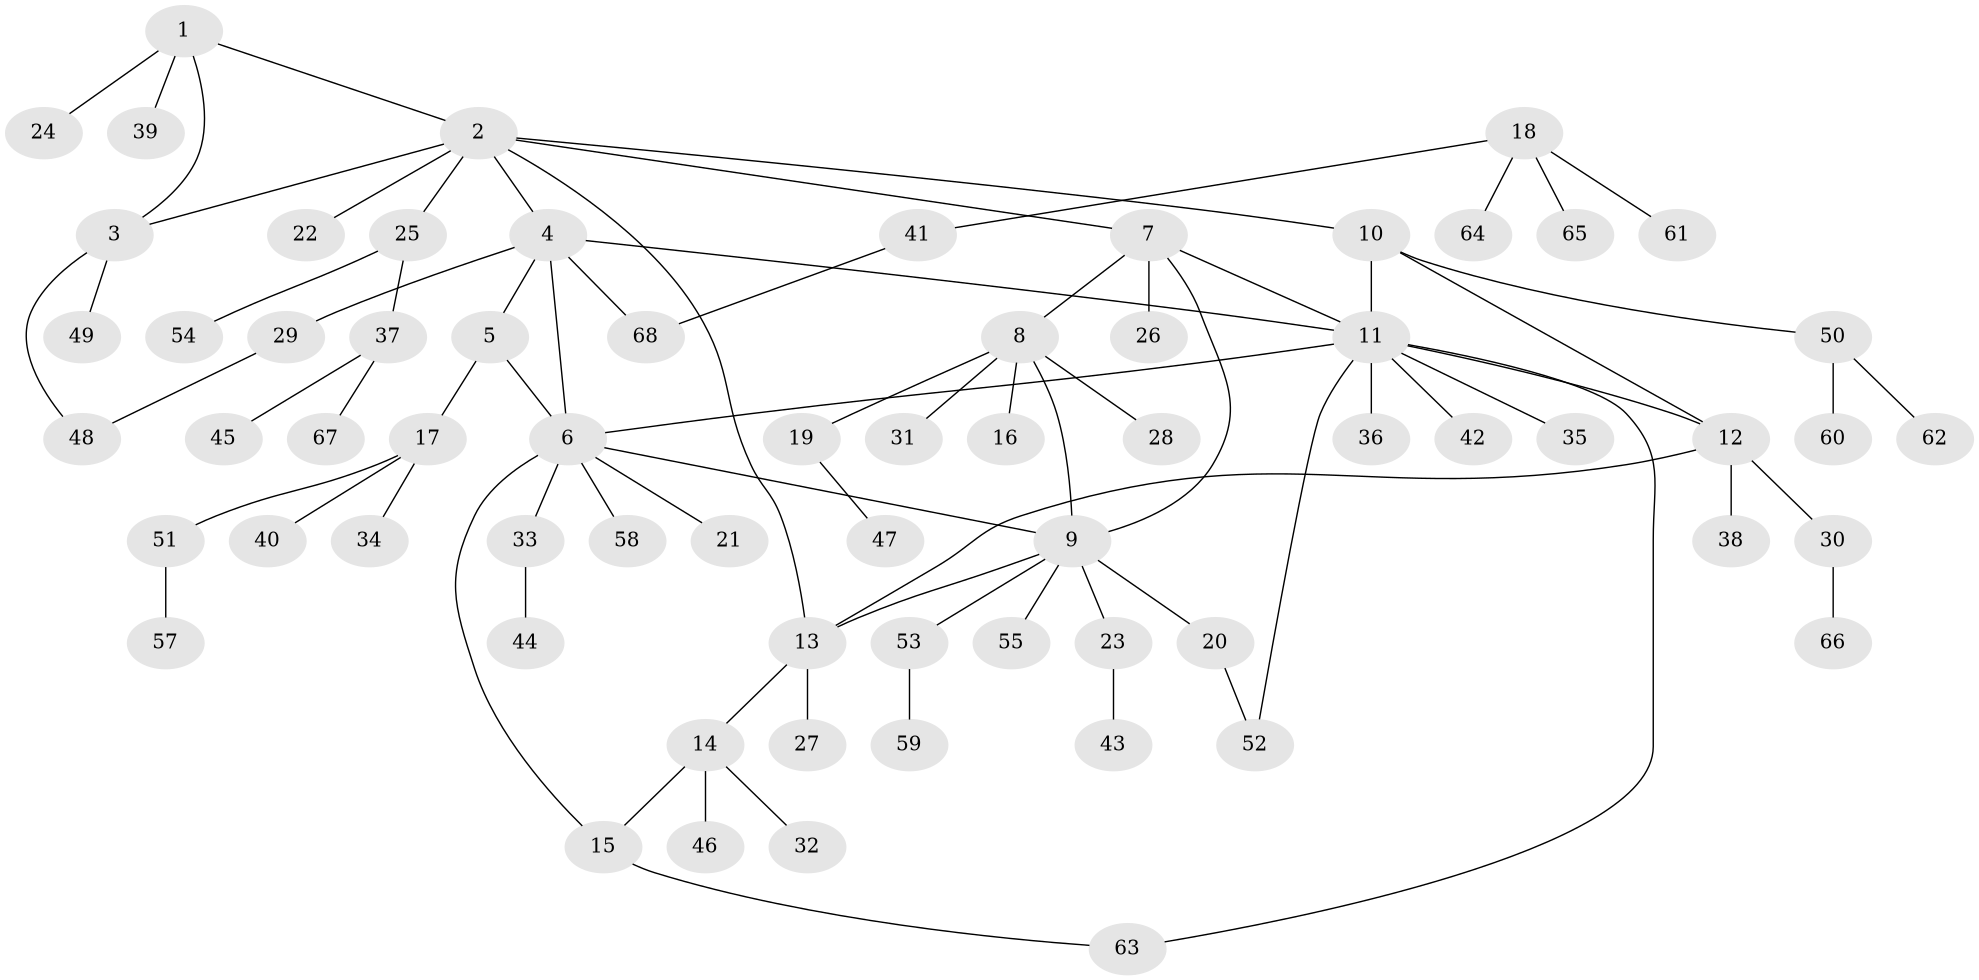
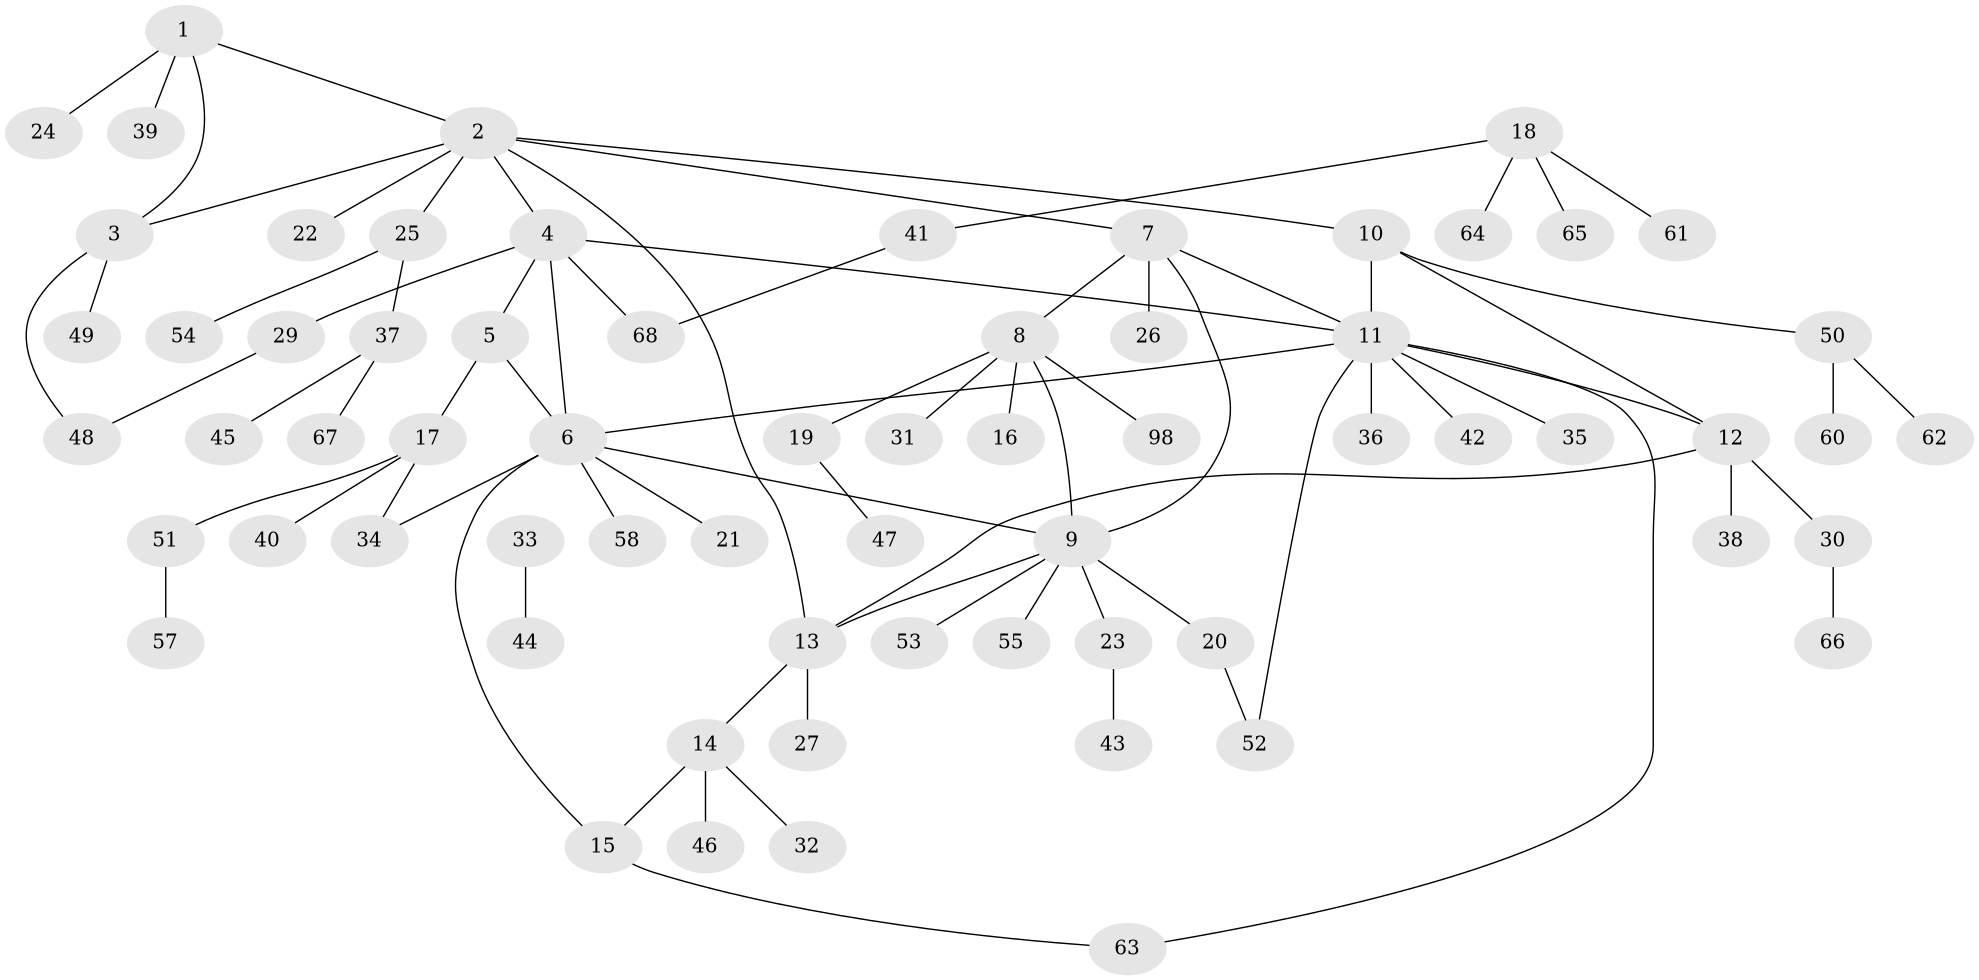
(1162, 439) -> (1162, 439)
(547, 490) -> (469, 490)
(910, 745) -> none
